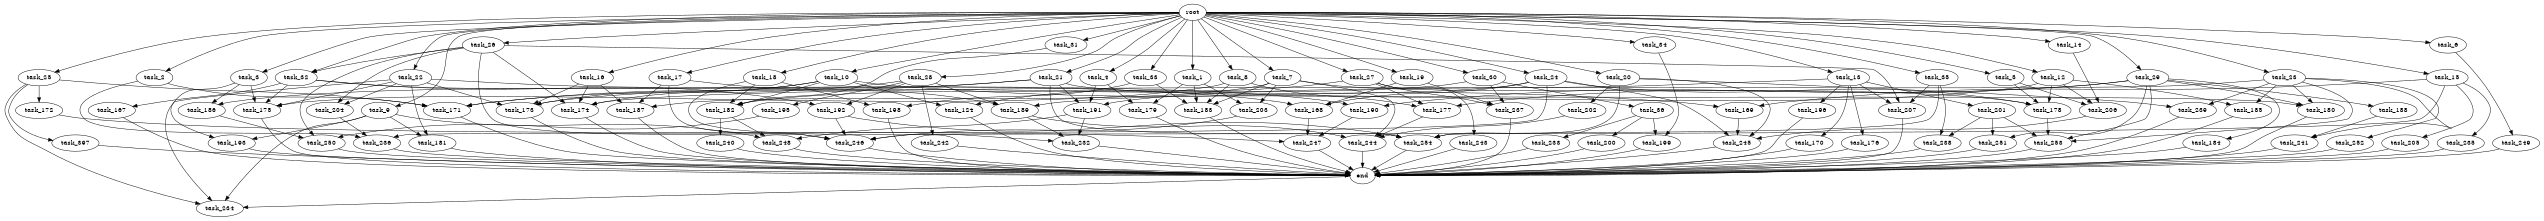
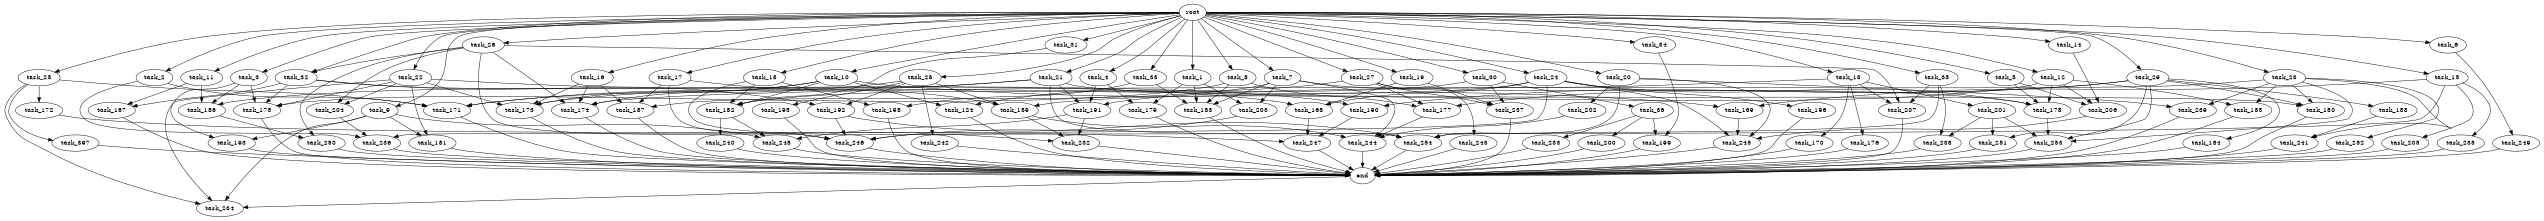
none -> (202, 78)
(1832, 92) -> (1687, 94)
(582, 128) -> (1058, 170)
